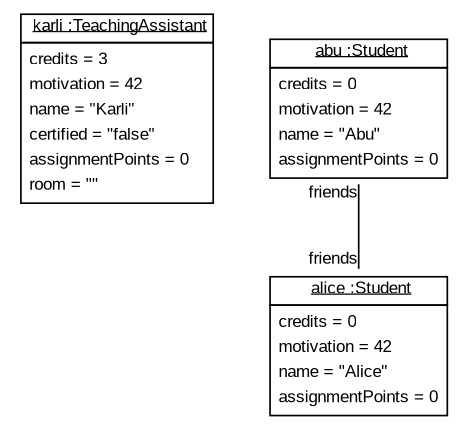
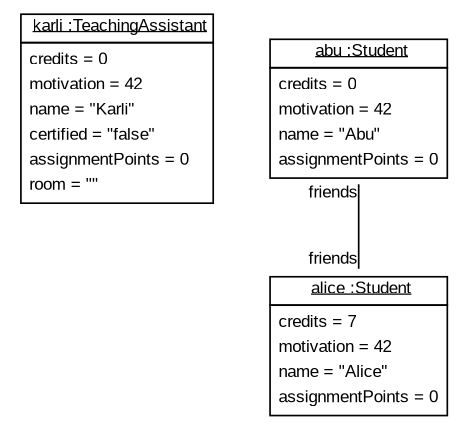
(69, 59) -> (69, 59)
(318, 322) -> (318, 322)
